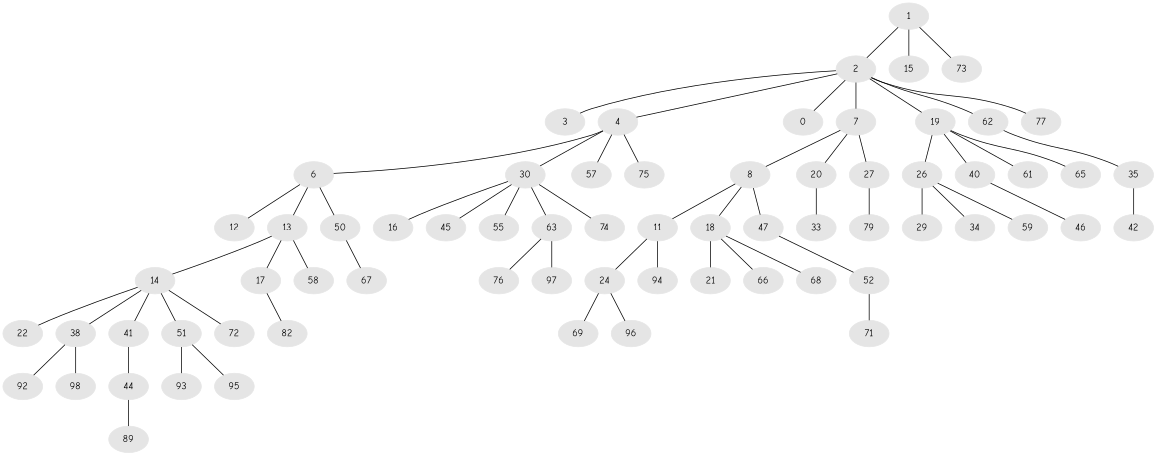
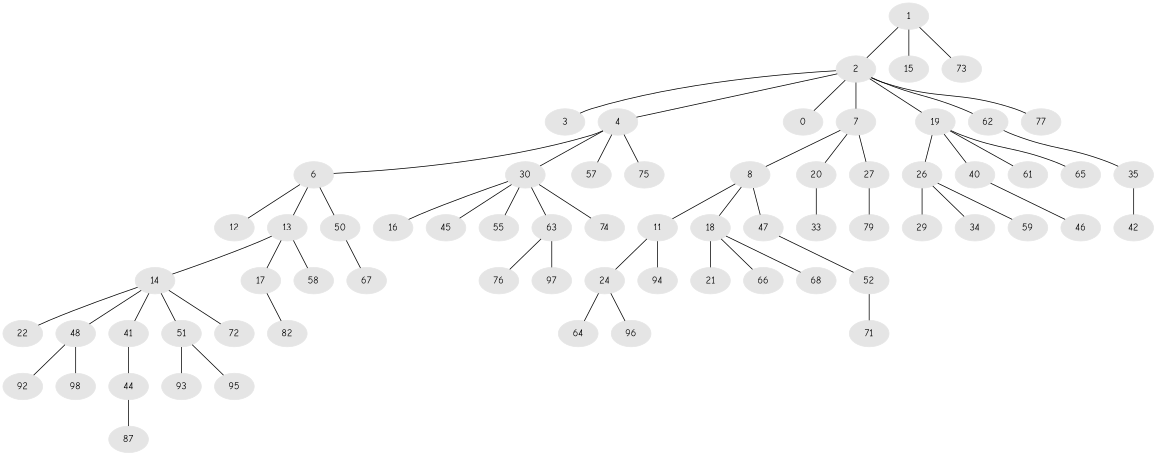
(76, 334) -> (76, 334)
(578, 334) -> (578, 334)
(129, 439) -> (129, 439)
